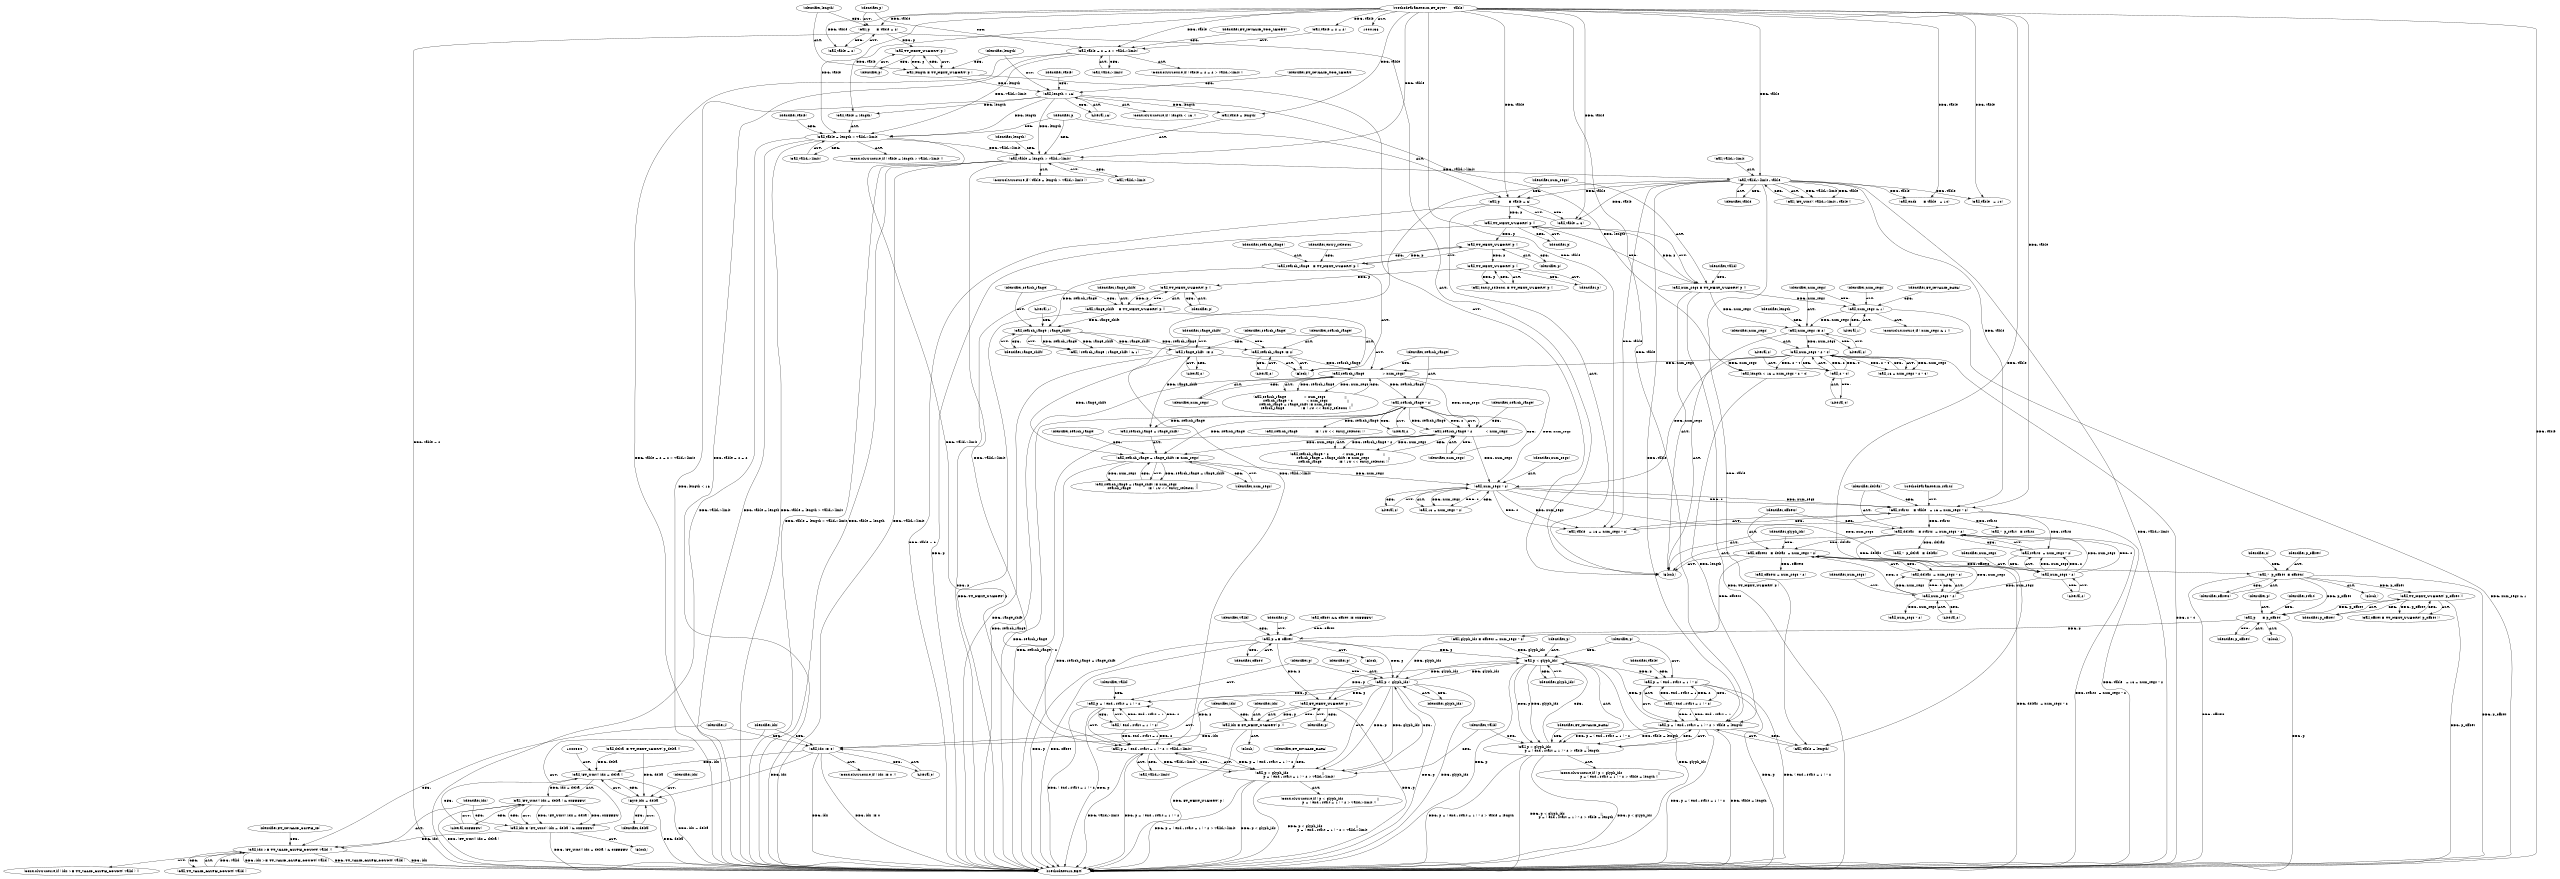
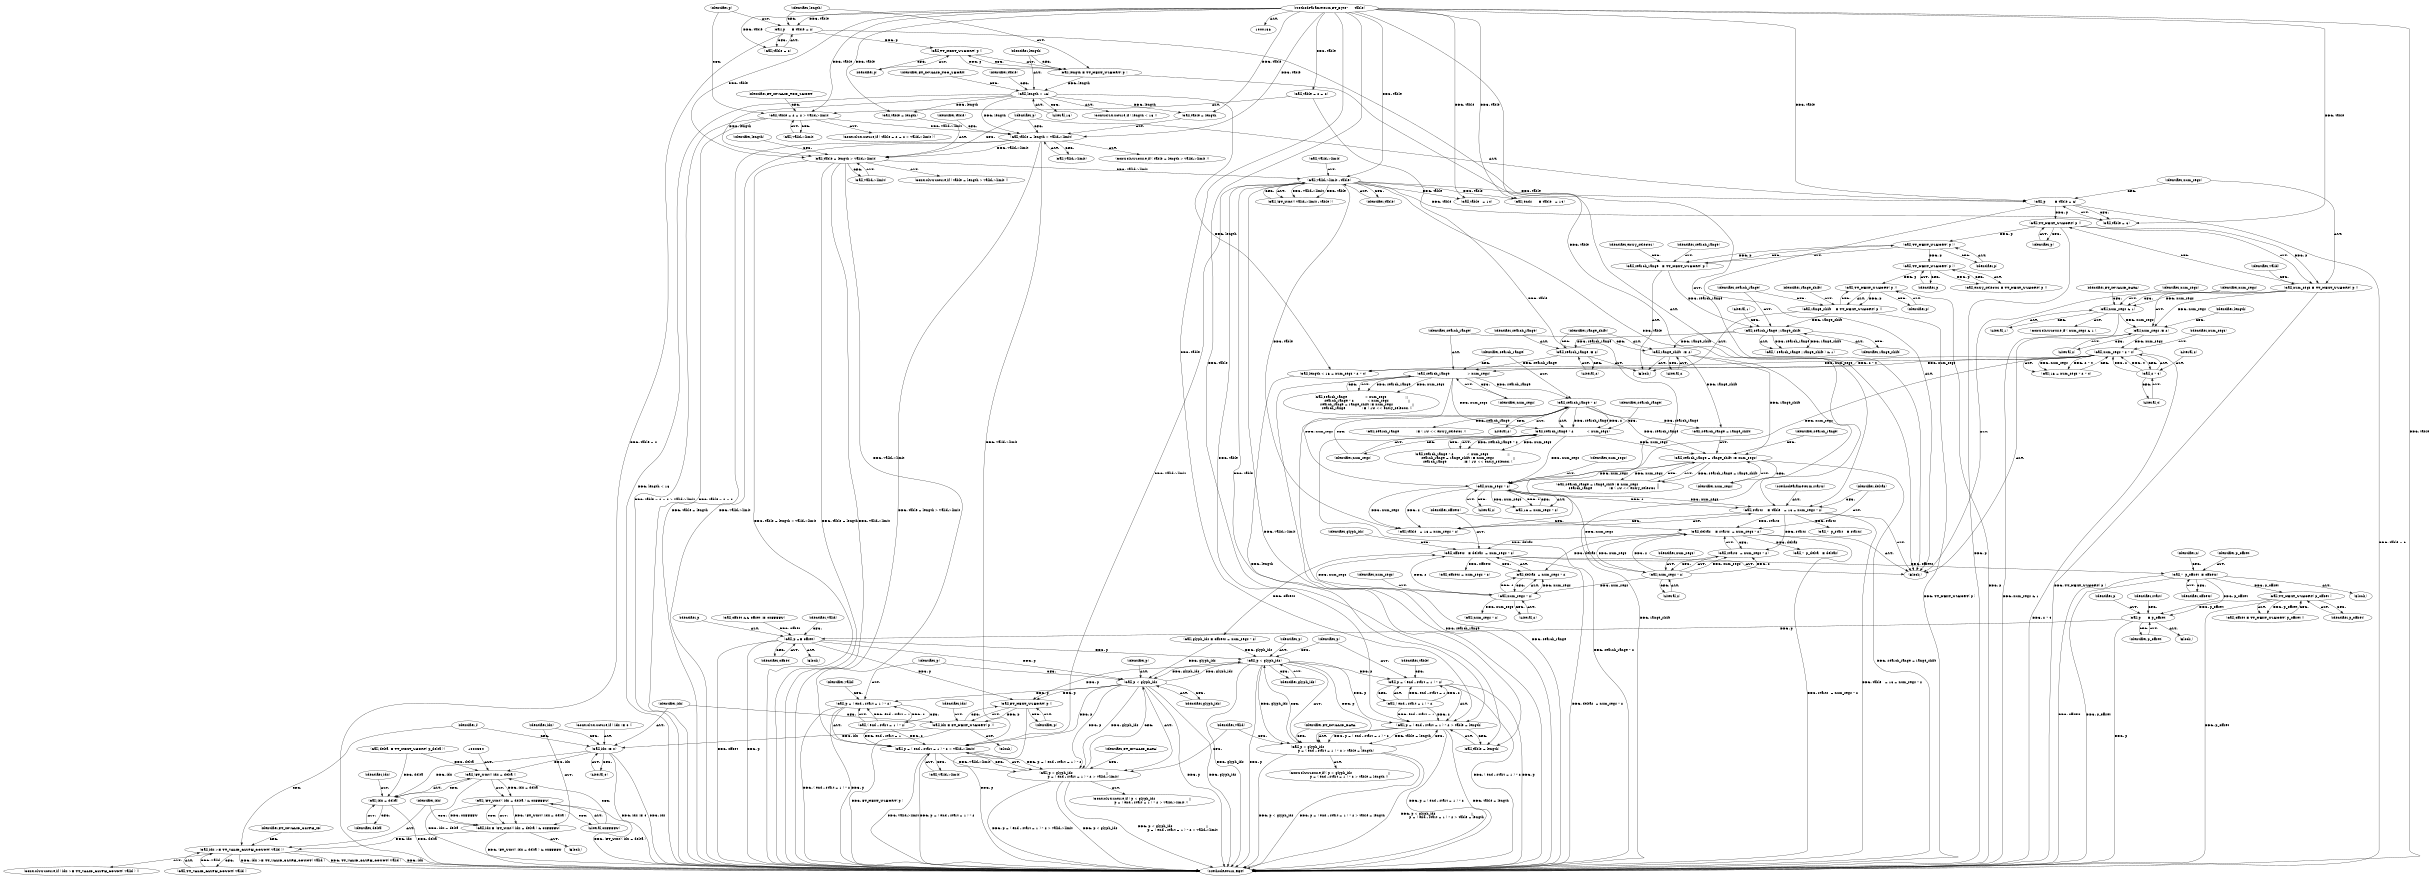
(1543, 250) -> (1626, 374)
(843, 761) -> (604, 736)
(644, 801) -> (383, 801)
